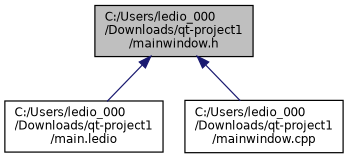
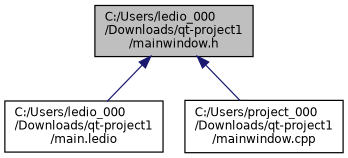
(264, 127) -> (264, 127)
